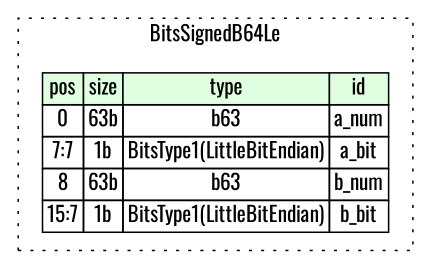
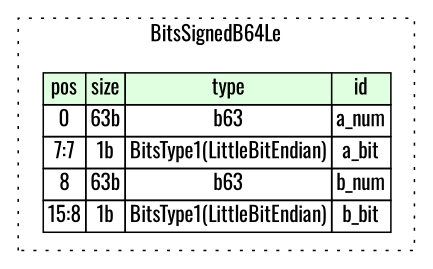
(63, 216) -> (65, 216)
